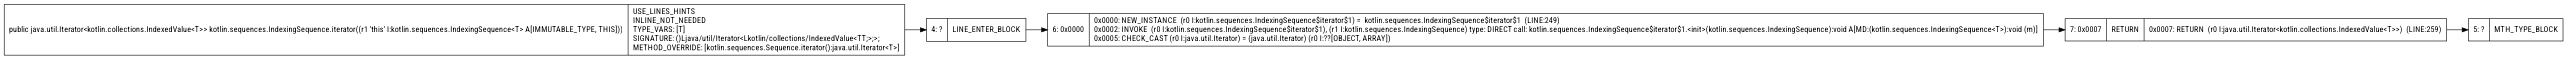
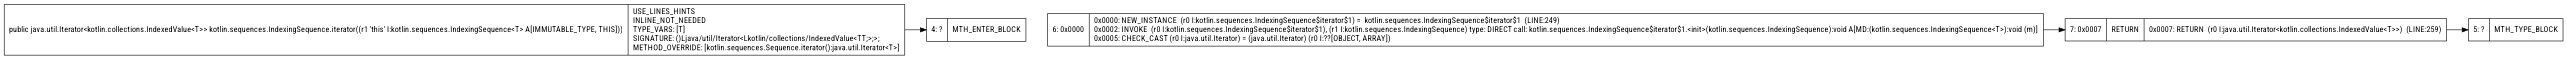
(986, 30) -> (987, 30)
(1034, 30) -> none
